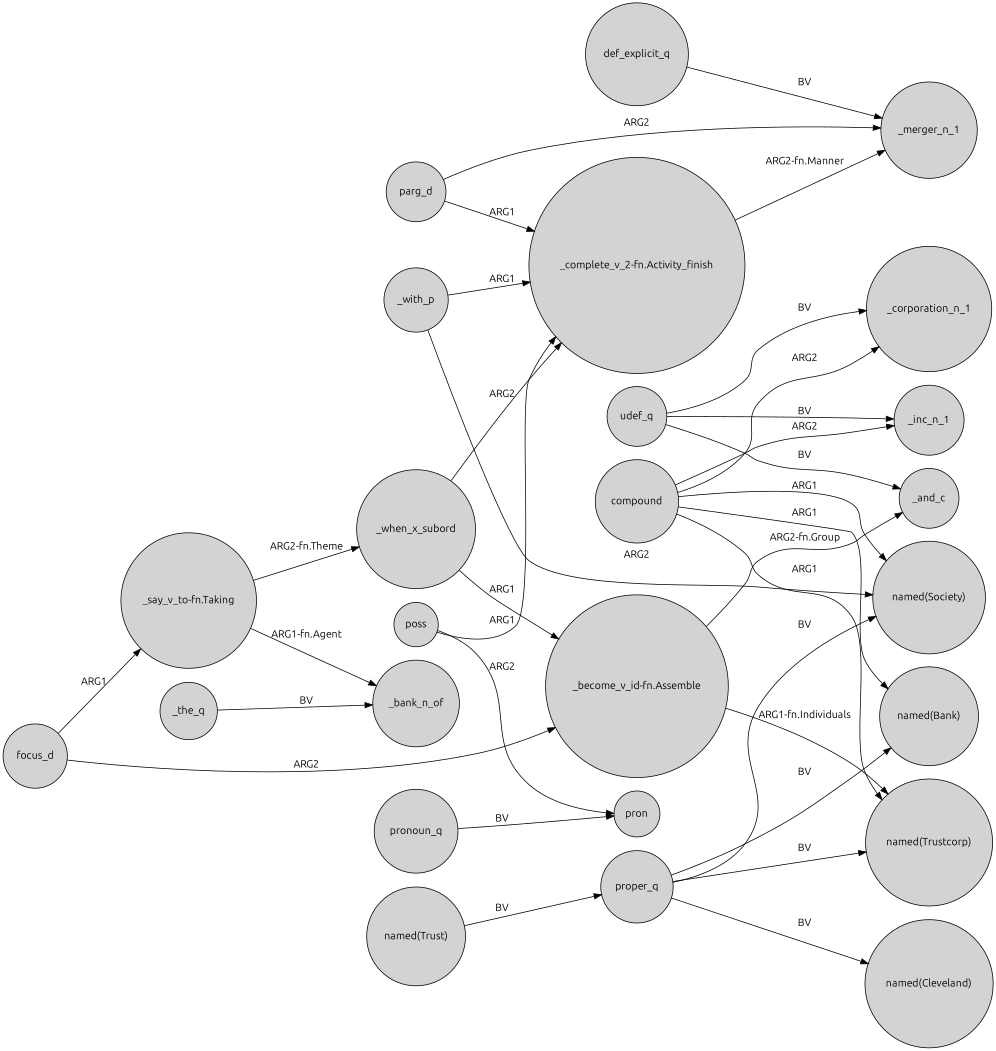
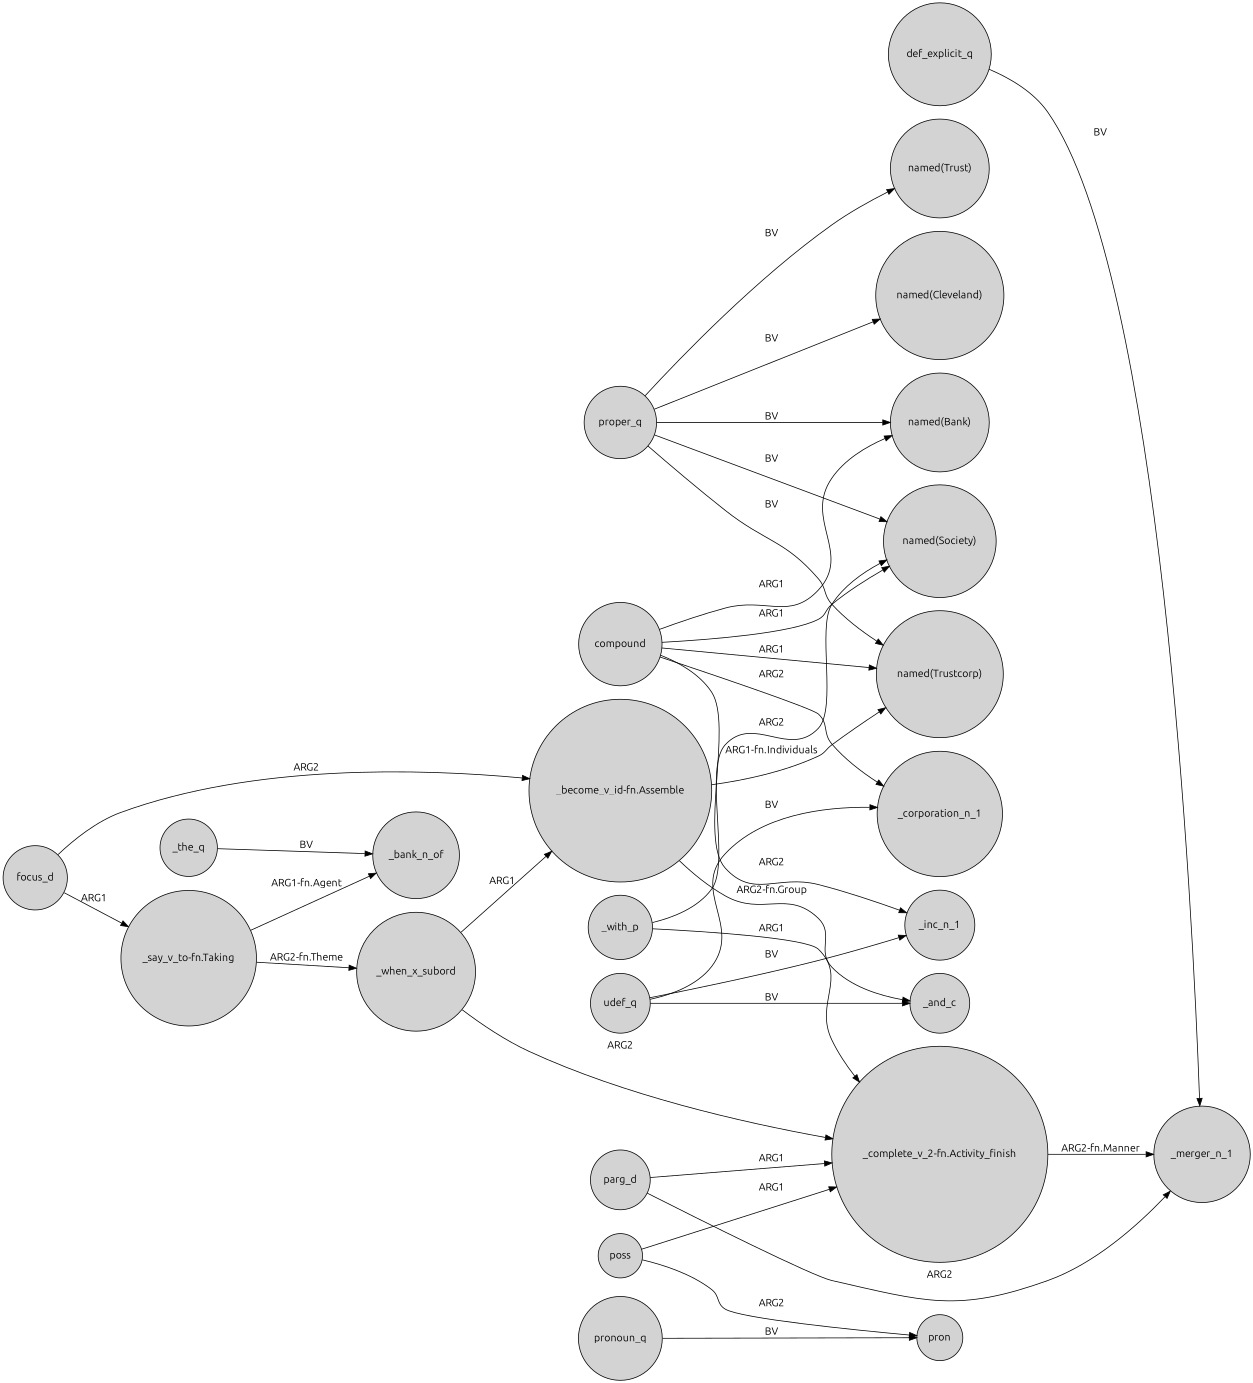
(529, 911) -> (758, 284)
